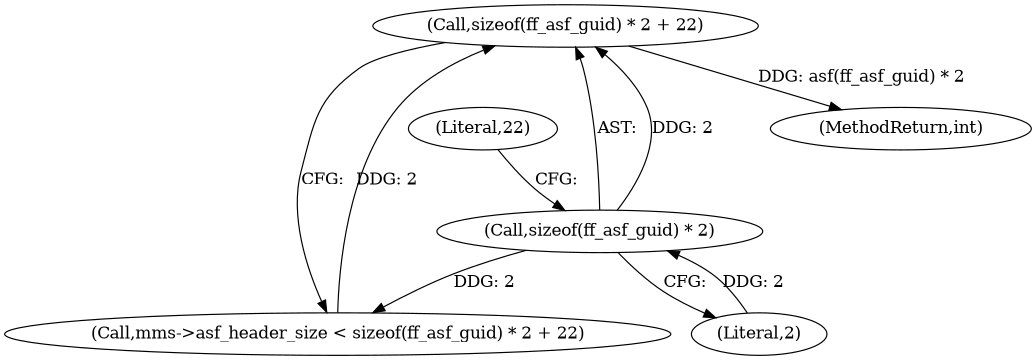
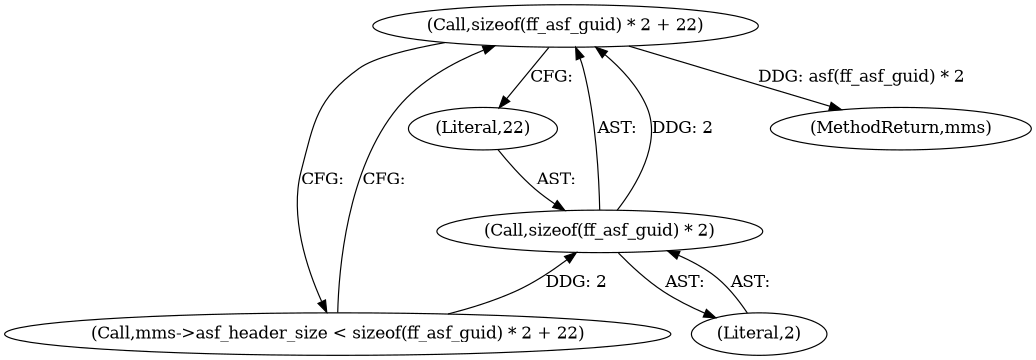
none -> (528, 73)
(901, 129) -> (901, 129)
(387, 180) -> (387, 180)
(559, 180) -> (559, 180)
(453, 274) -> (511, 293)
(688, 283) -> (688, 283)
(753, 283) -> (753, 283)
